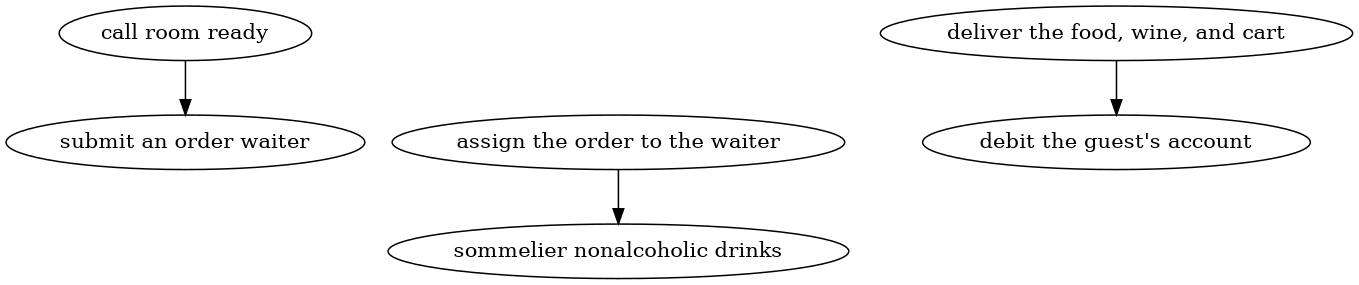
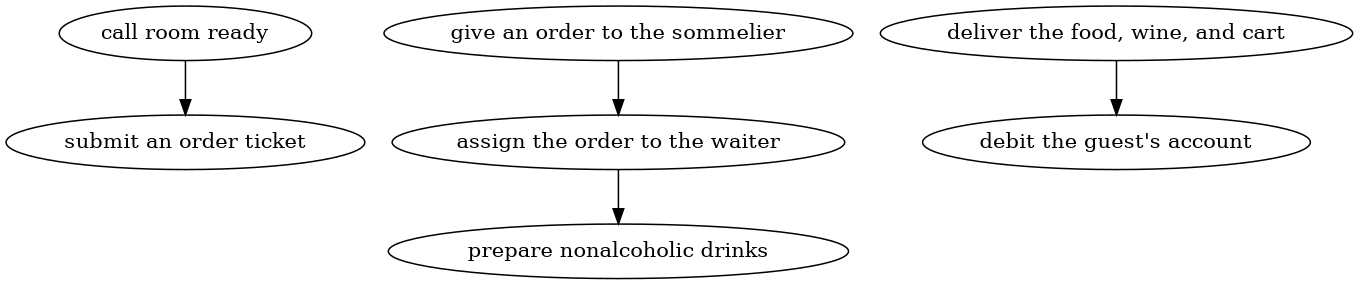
none -> (618, 33)
(185, 142) -> (185, 142)
(618, 251) -> (618, 251)
